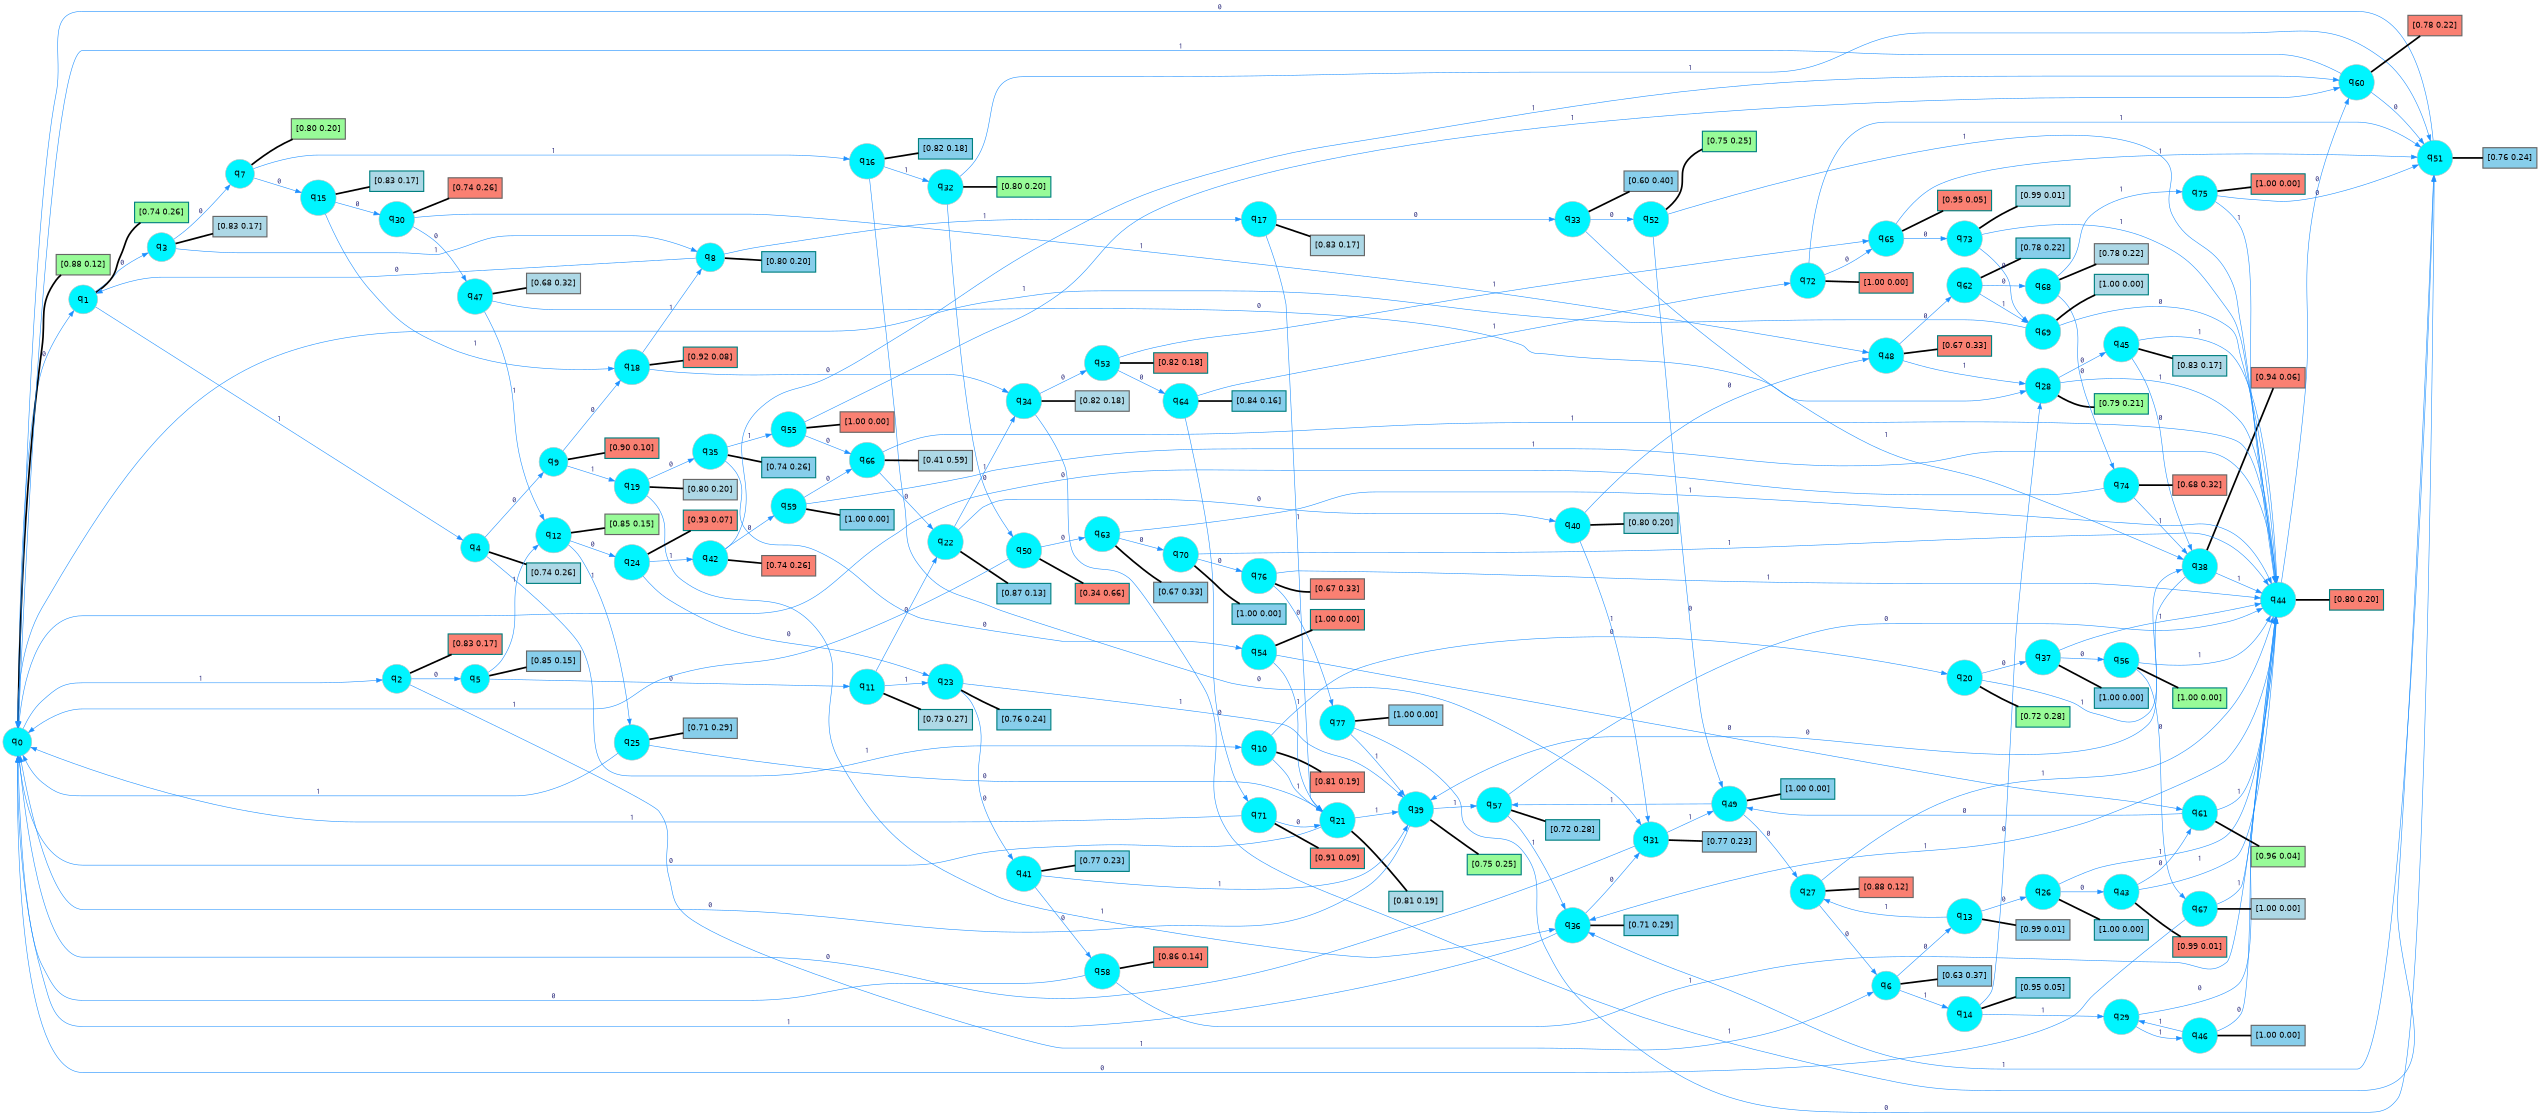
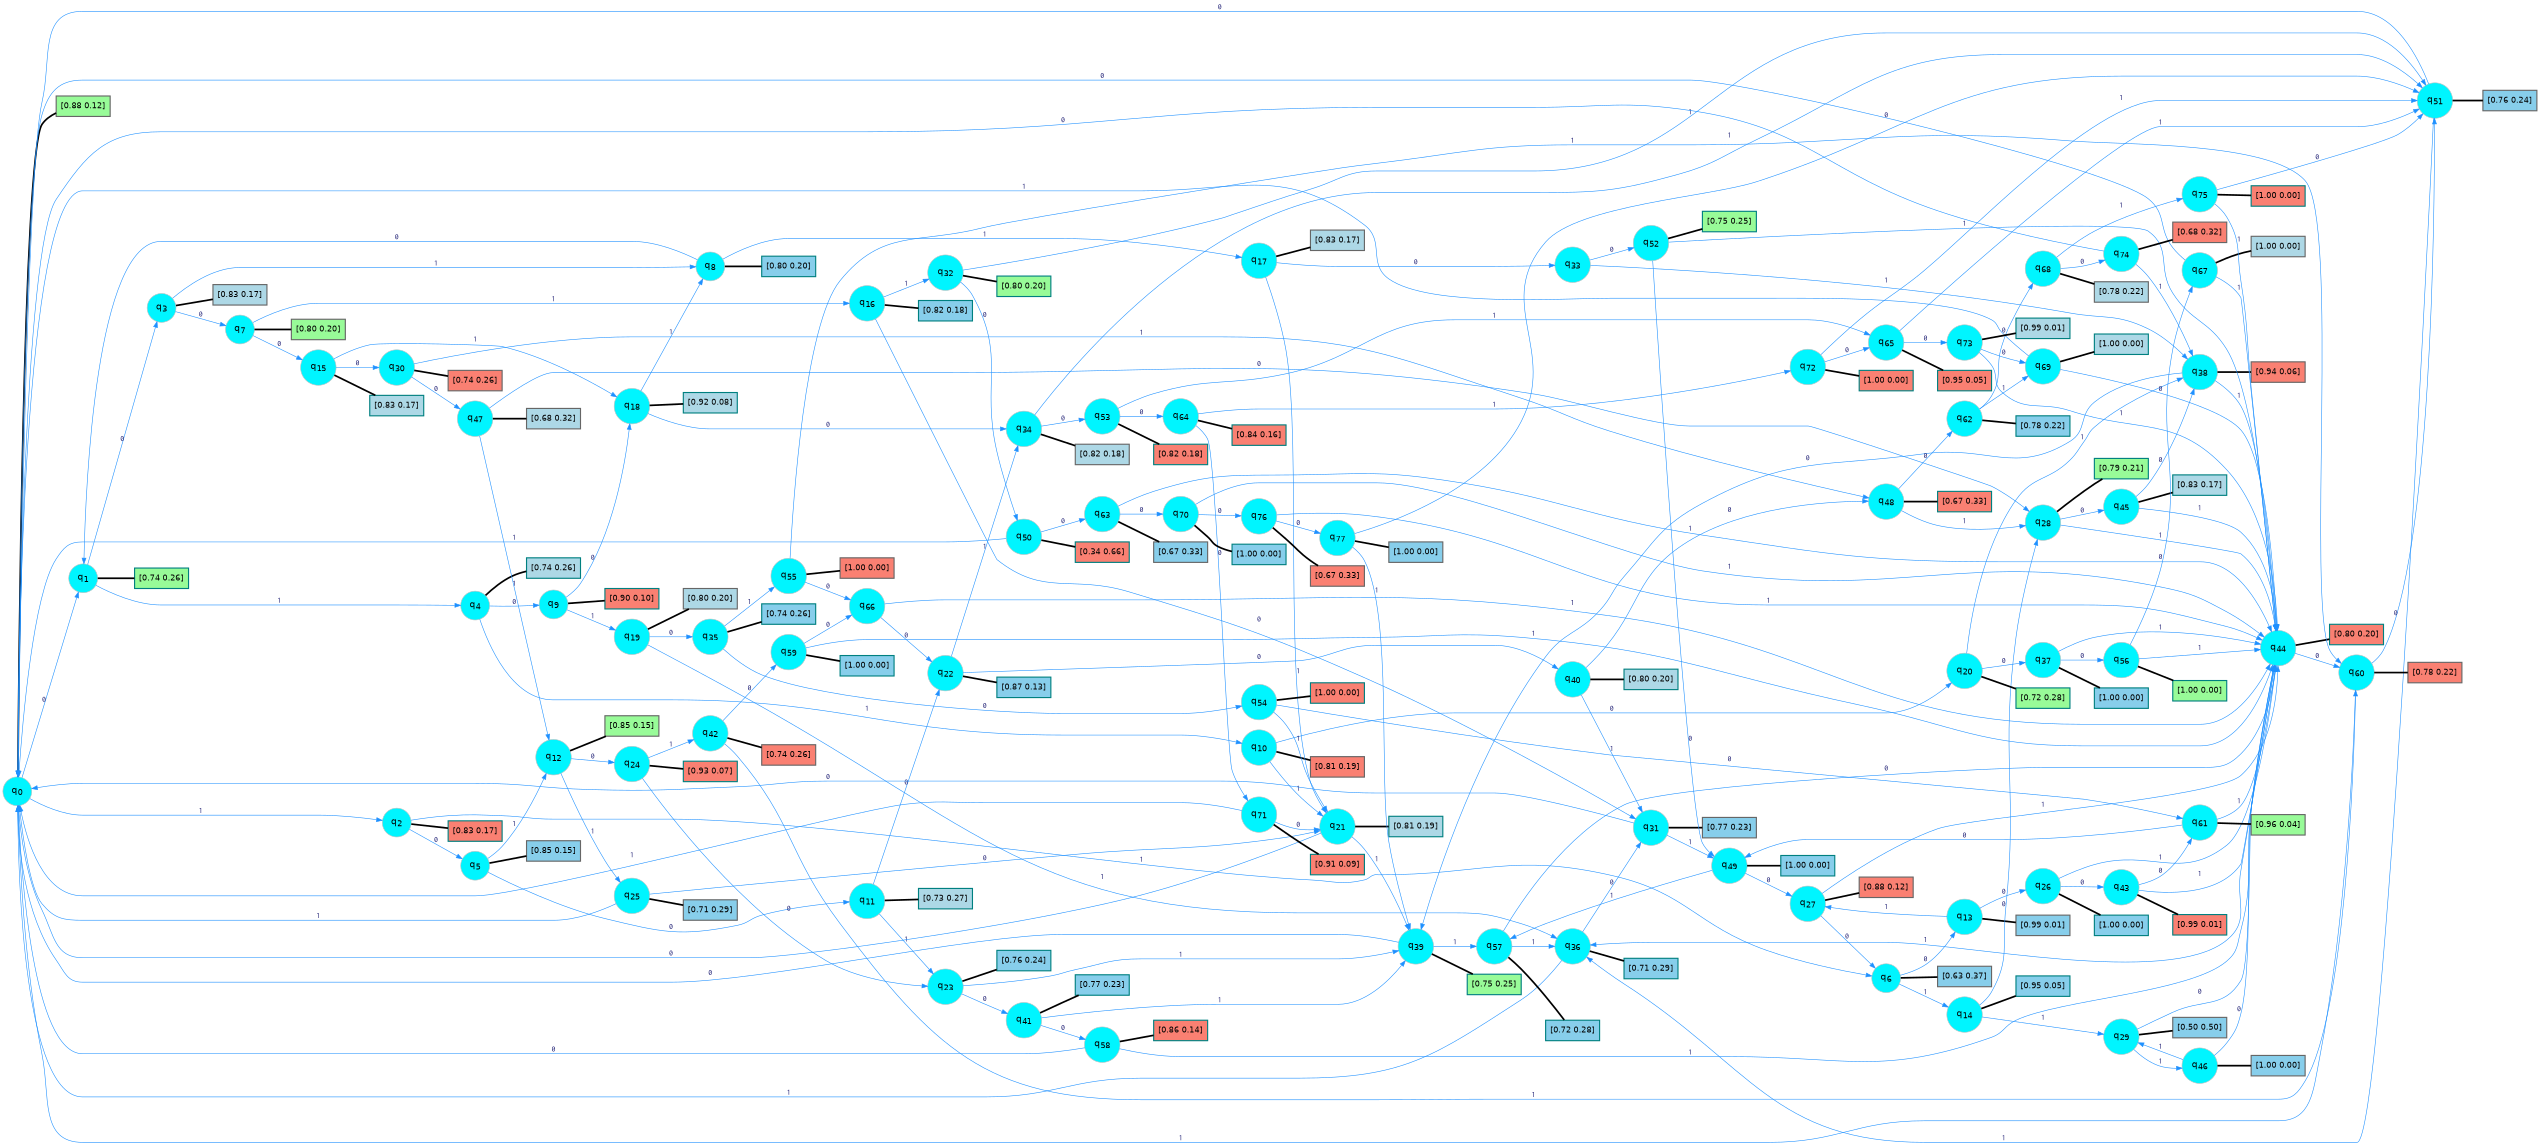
(1651, 181) -> none
(710, 357) -> (710, 403)
(1259, 401) -> (1259, 435)
(945, 461) -> none
none -> (2200, 1028)
